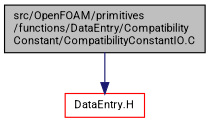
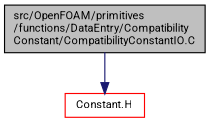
(105, 105) -> (105, 105)
